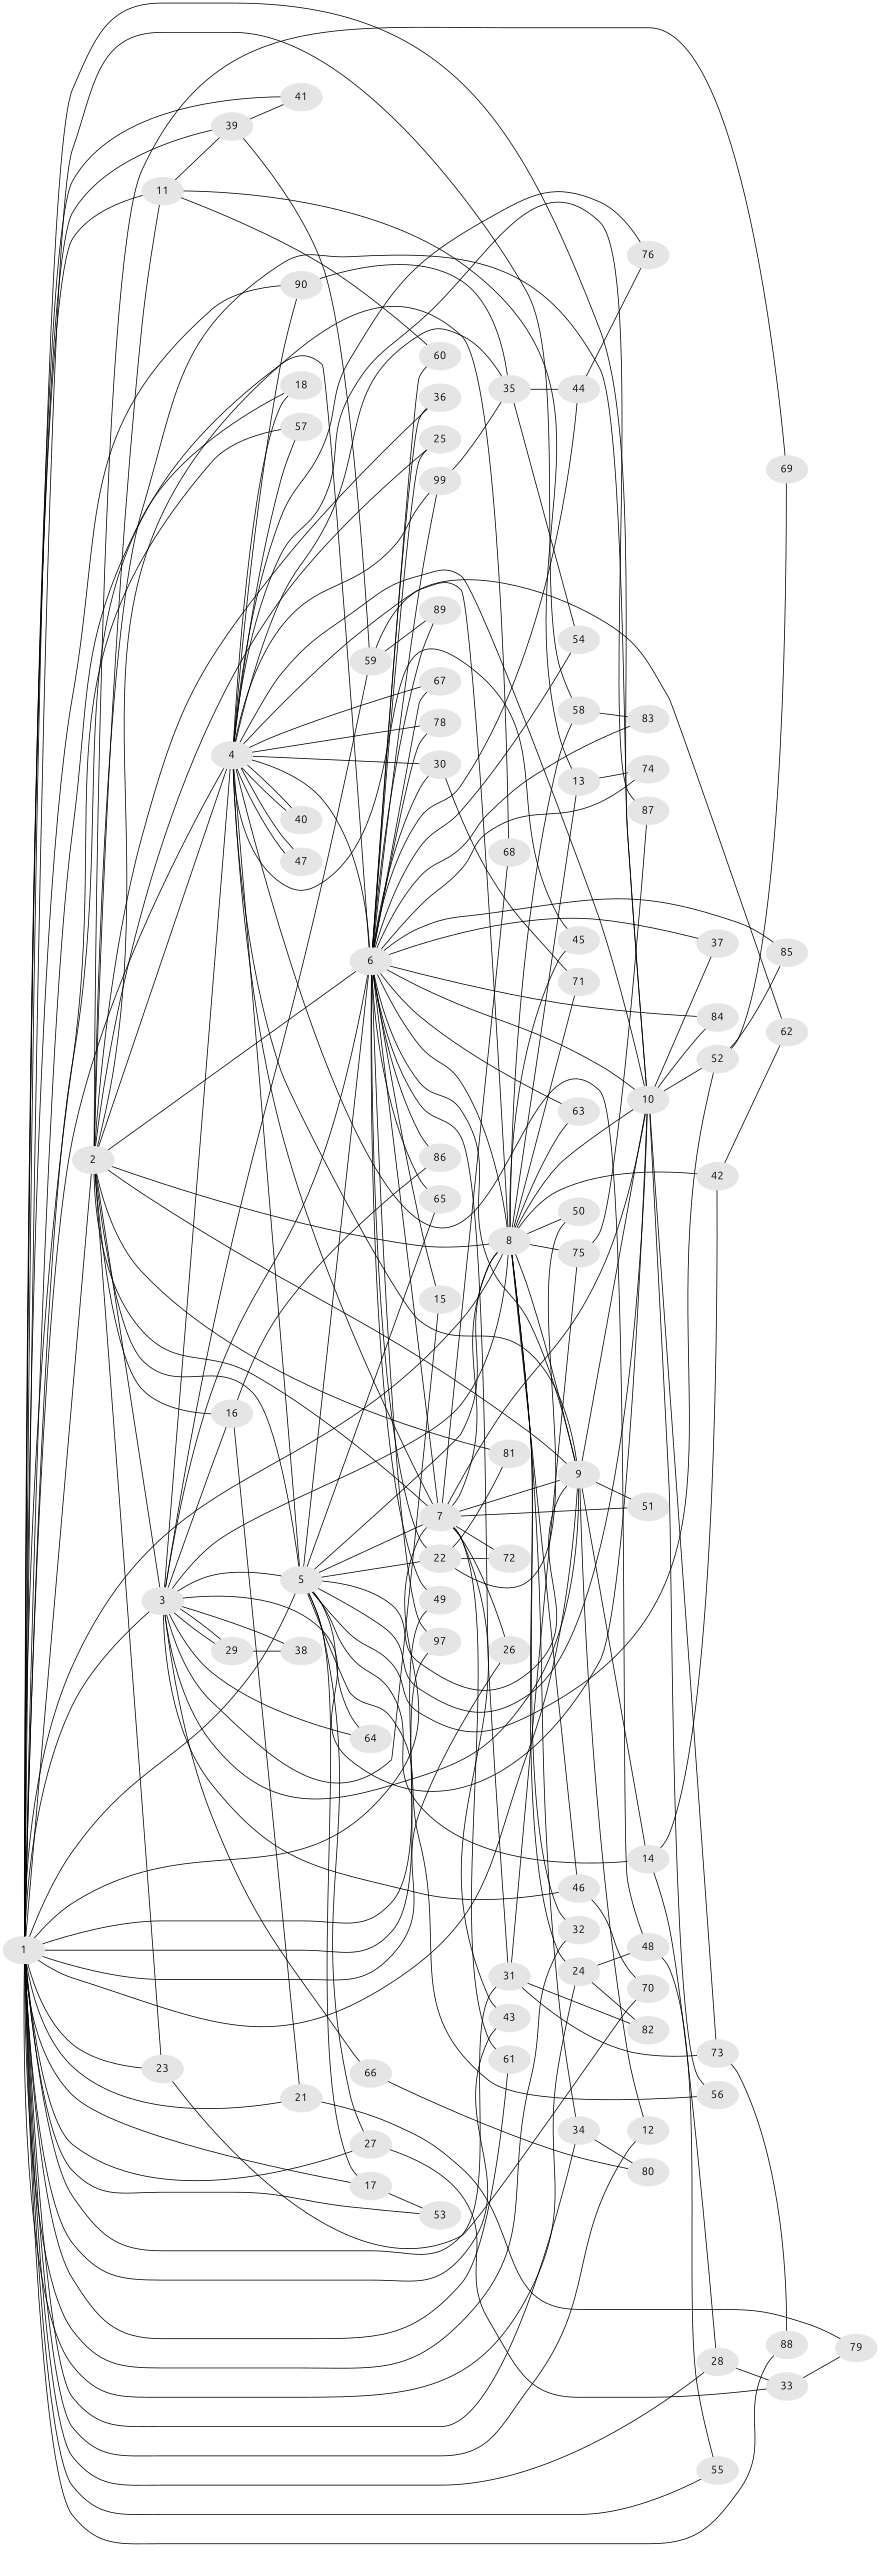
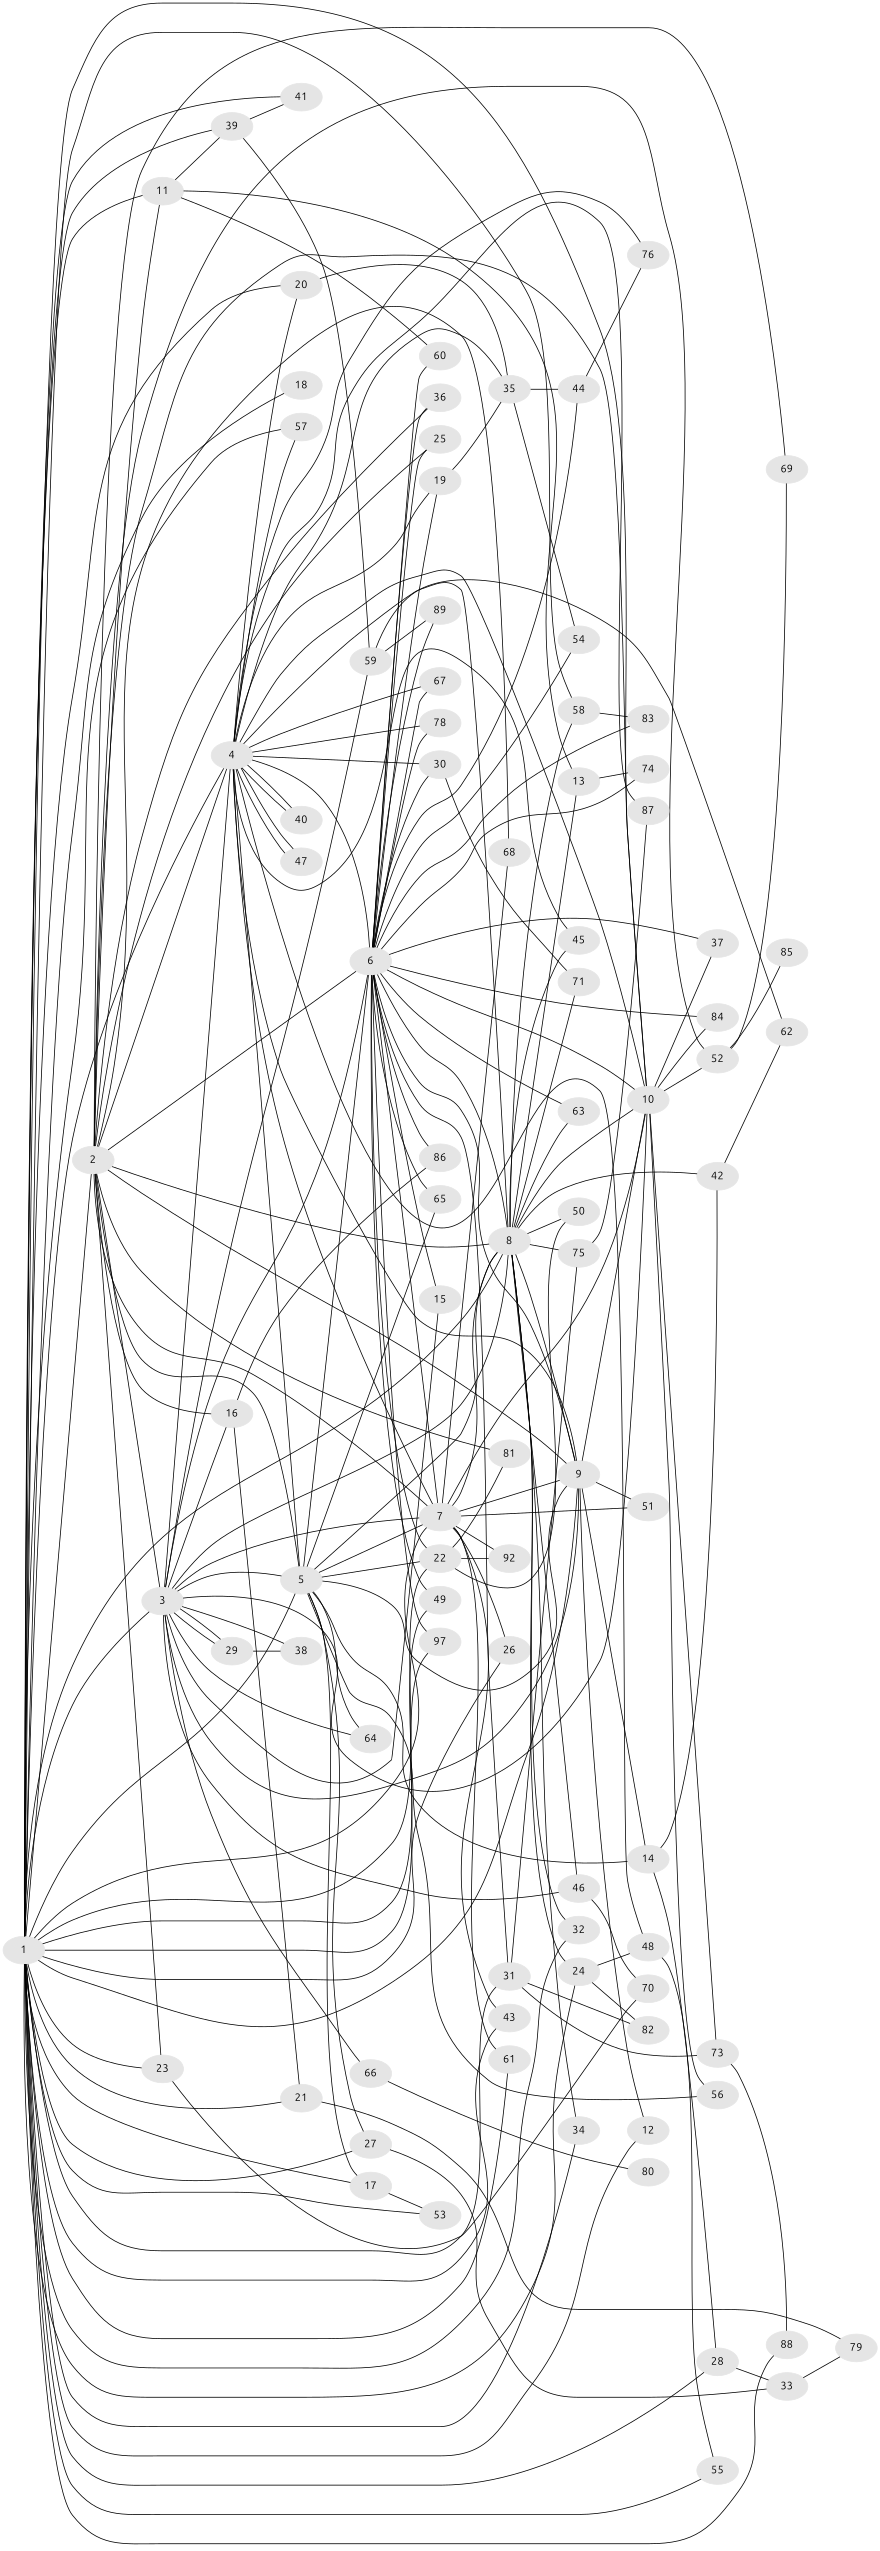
(301, 285) -> (301, 285)
(440, 481) -> (440, 481)
(248, 566) -> none
(93, 806) -> (341, 1884)
(578, 901) -> none
none -> (285, 1538)
(599, 1546) -> none
(510, 1559) -> (510, 1559)
(661, 1587) -> (416, 96)
(614, 2151) -> none
